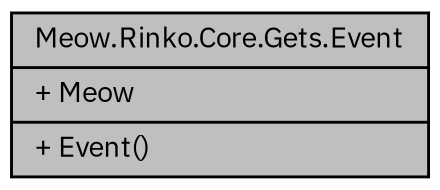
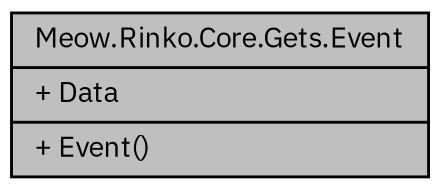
(85, 93) -> (78, 93)
